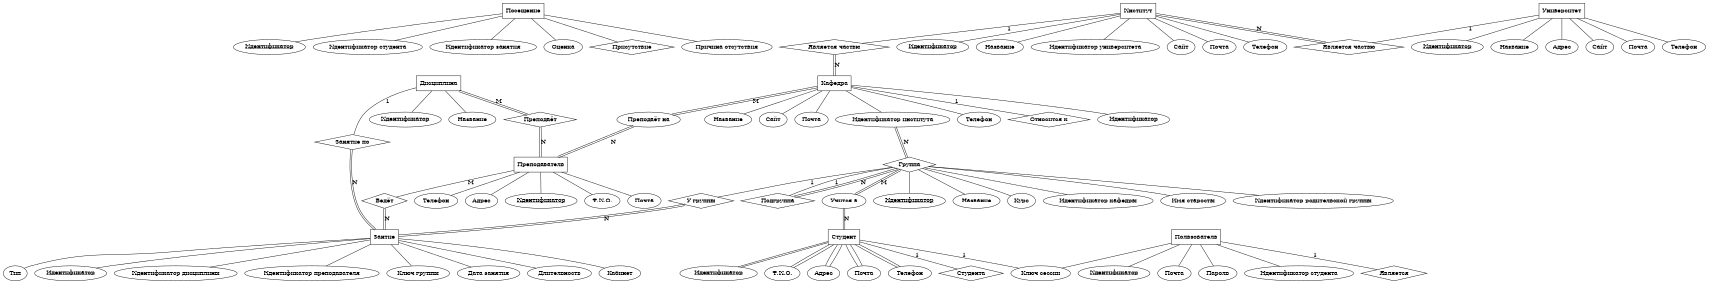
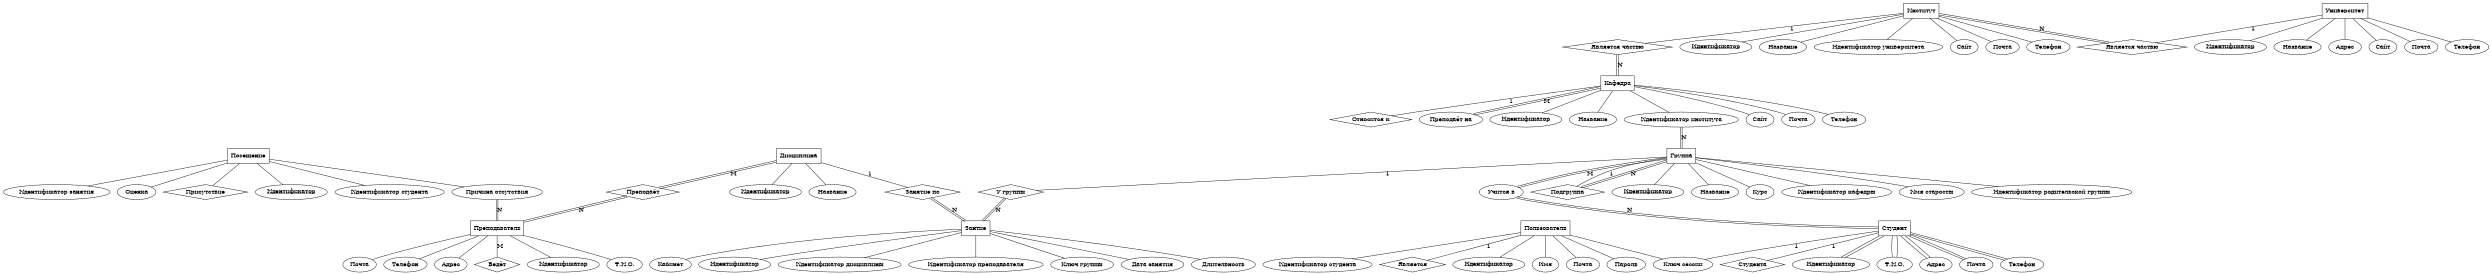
(596, 142) -> (497, 210)
(909, 165) -> (1681, 156)
(384, 219) -> none
none -> (1545, 265)
(15, 273) -> none
